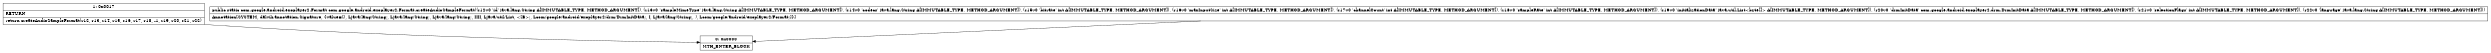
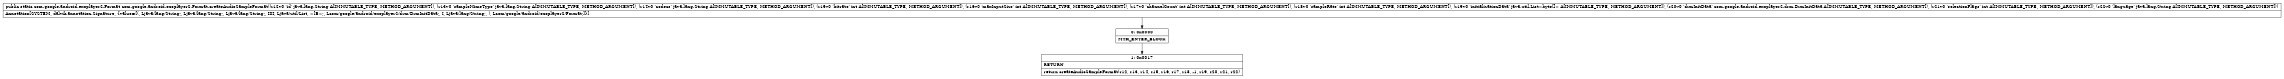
(451, 36) -> (1142, 47)
